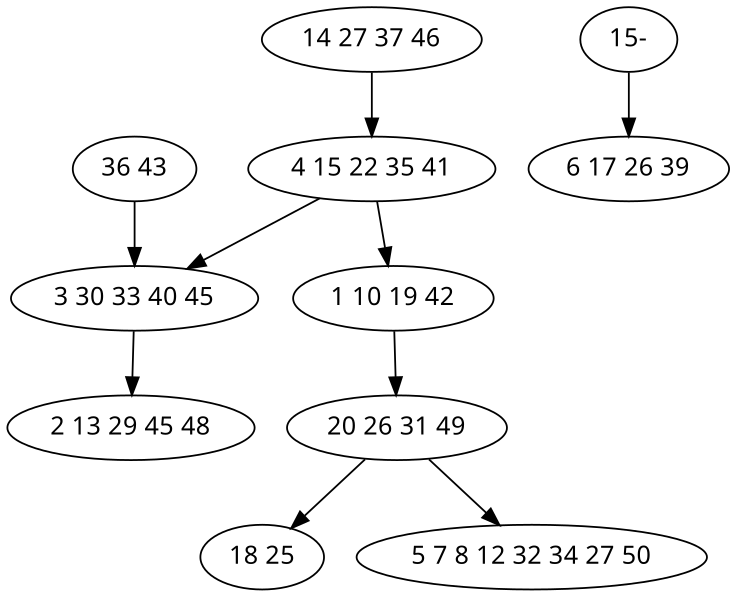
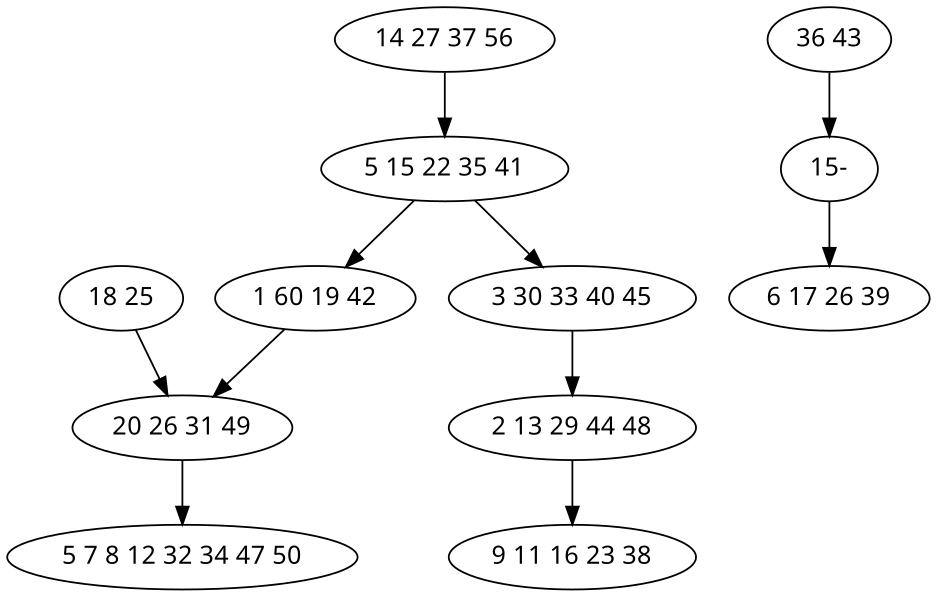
(372, 40) -> (445, 40)
(372, 169) -> (445, 169)
(135, 225) -> (829, 95)
(393, 298) -> (315, 298)
(131, 428) -> (572, 428)
(335, 488) -> (148, 355)
(532, 557) -> (182, 557)
none -> (572, 557)
